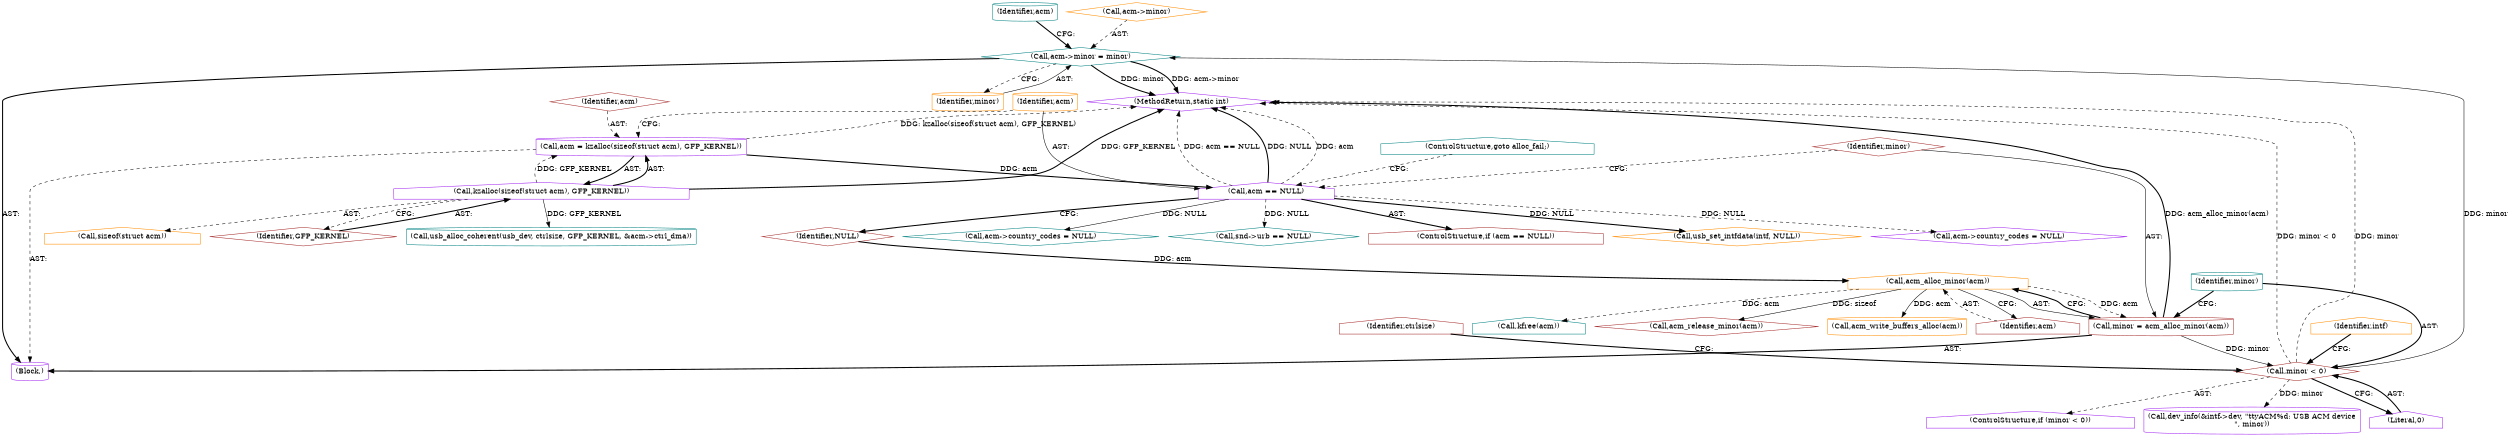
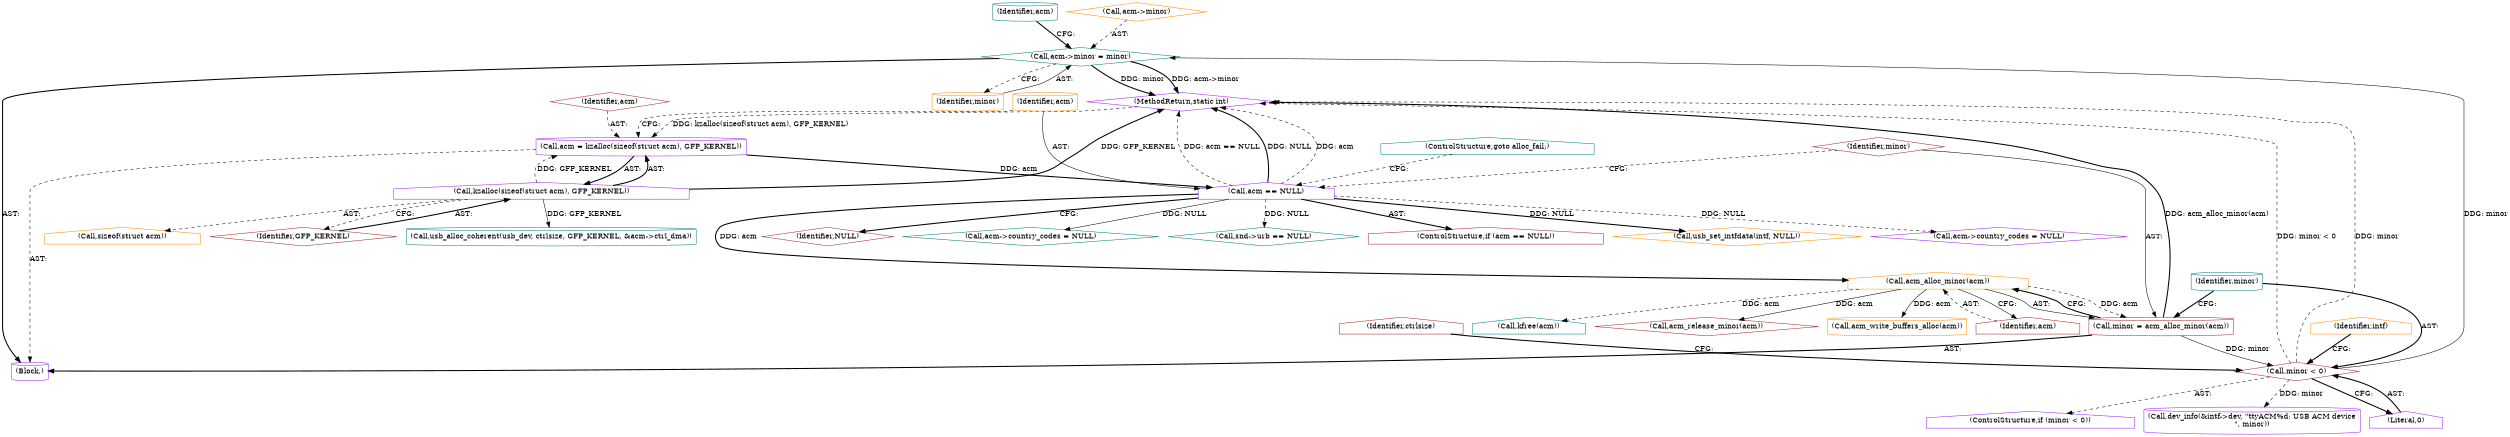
(938, 117) -> (785, 115)
(1350, 270) -> (1030, 265)
(1855, 304) -> (1855, 304)
